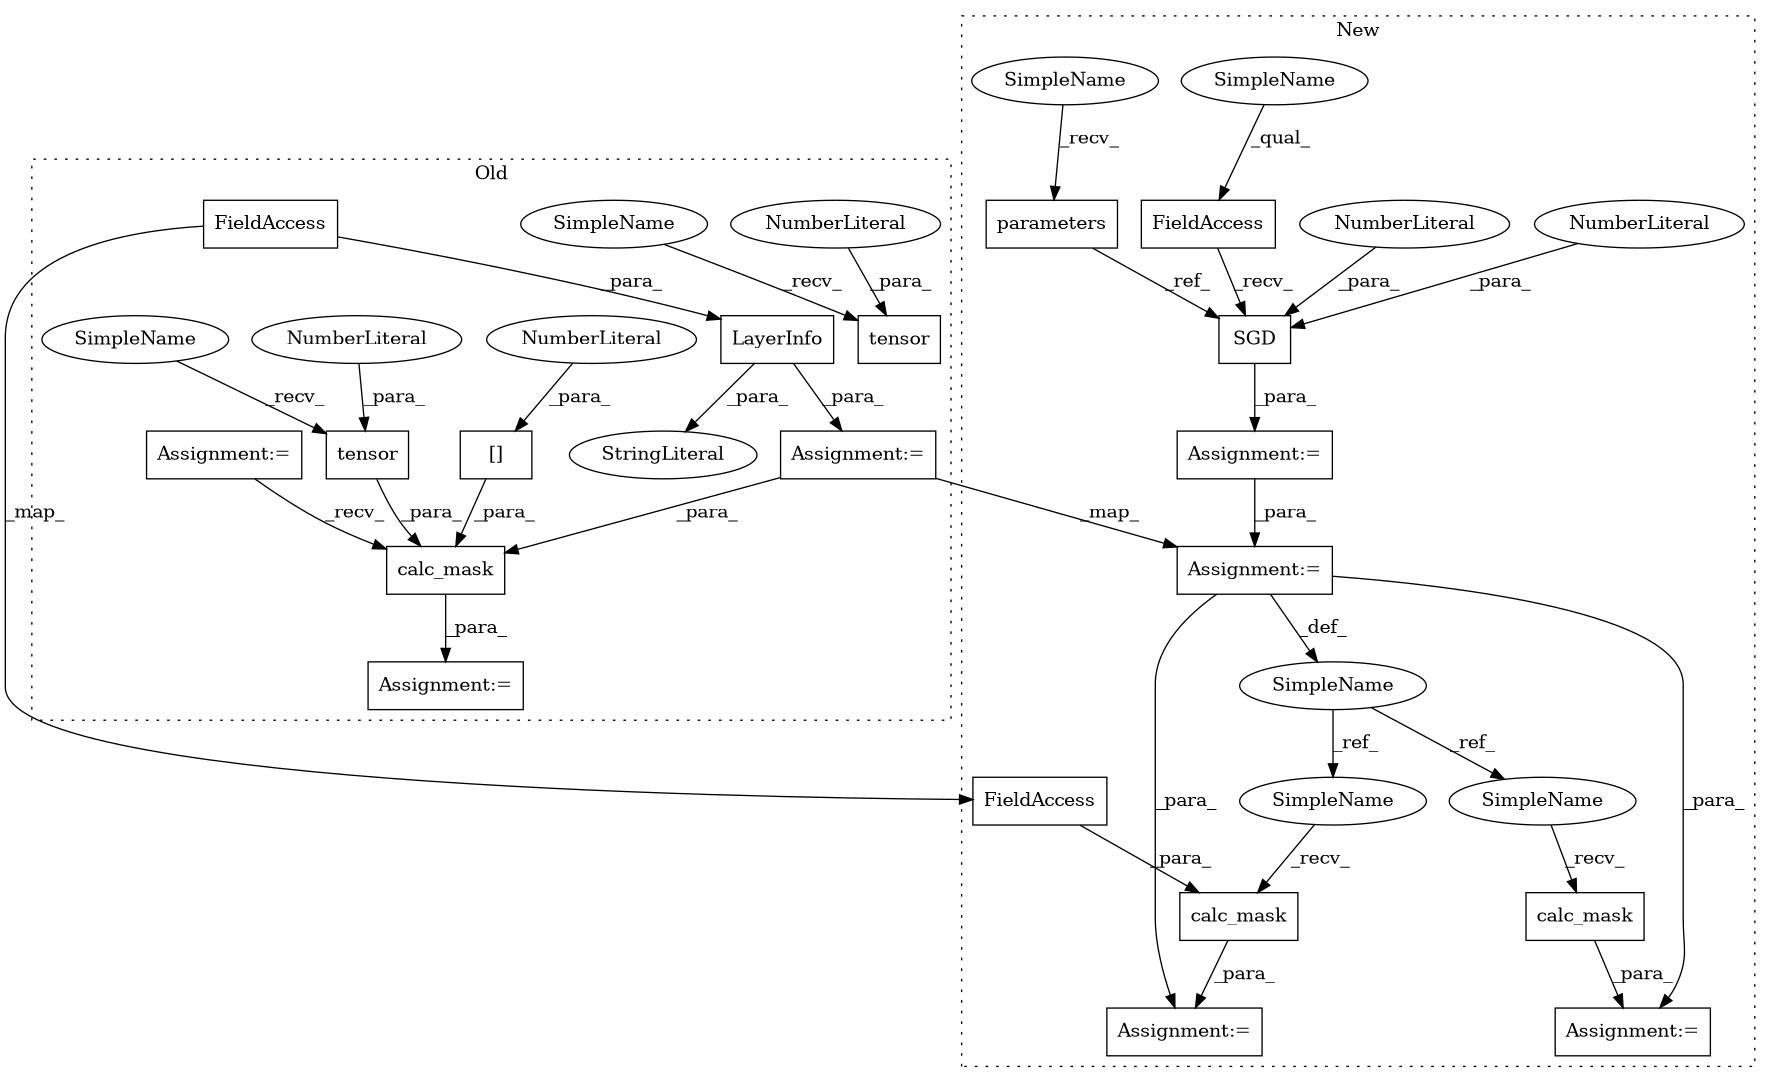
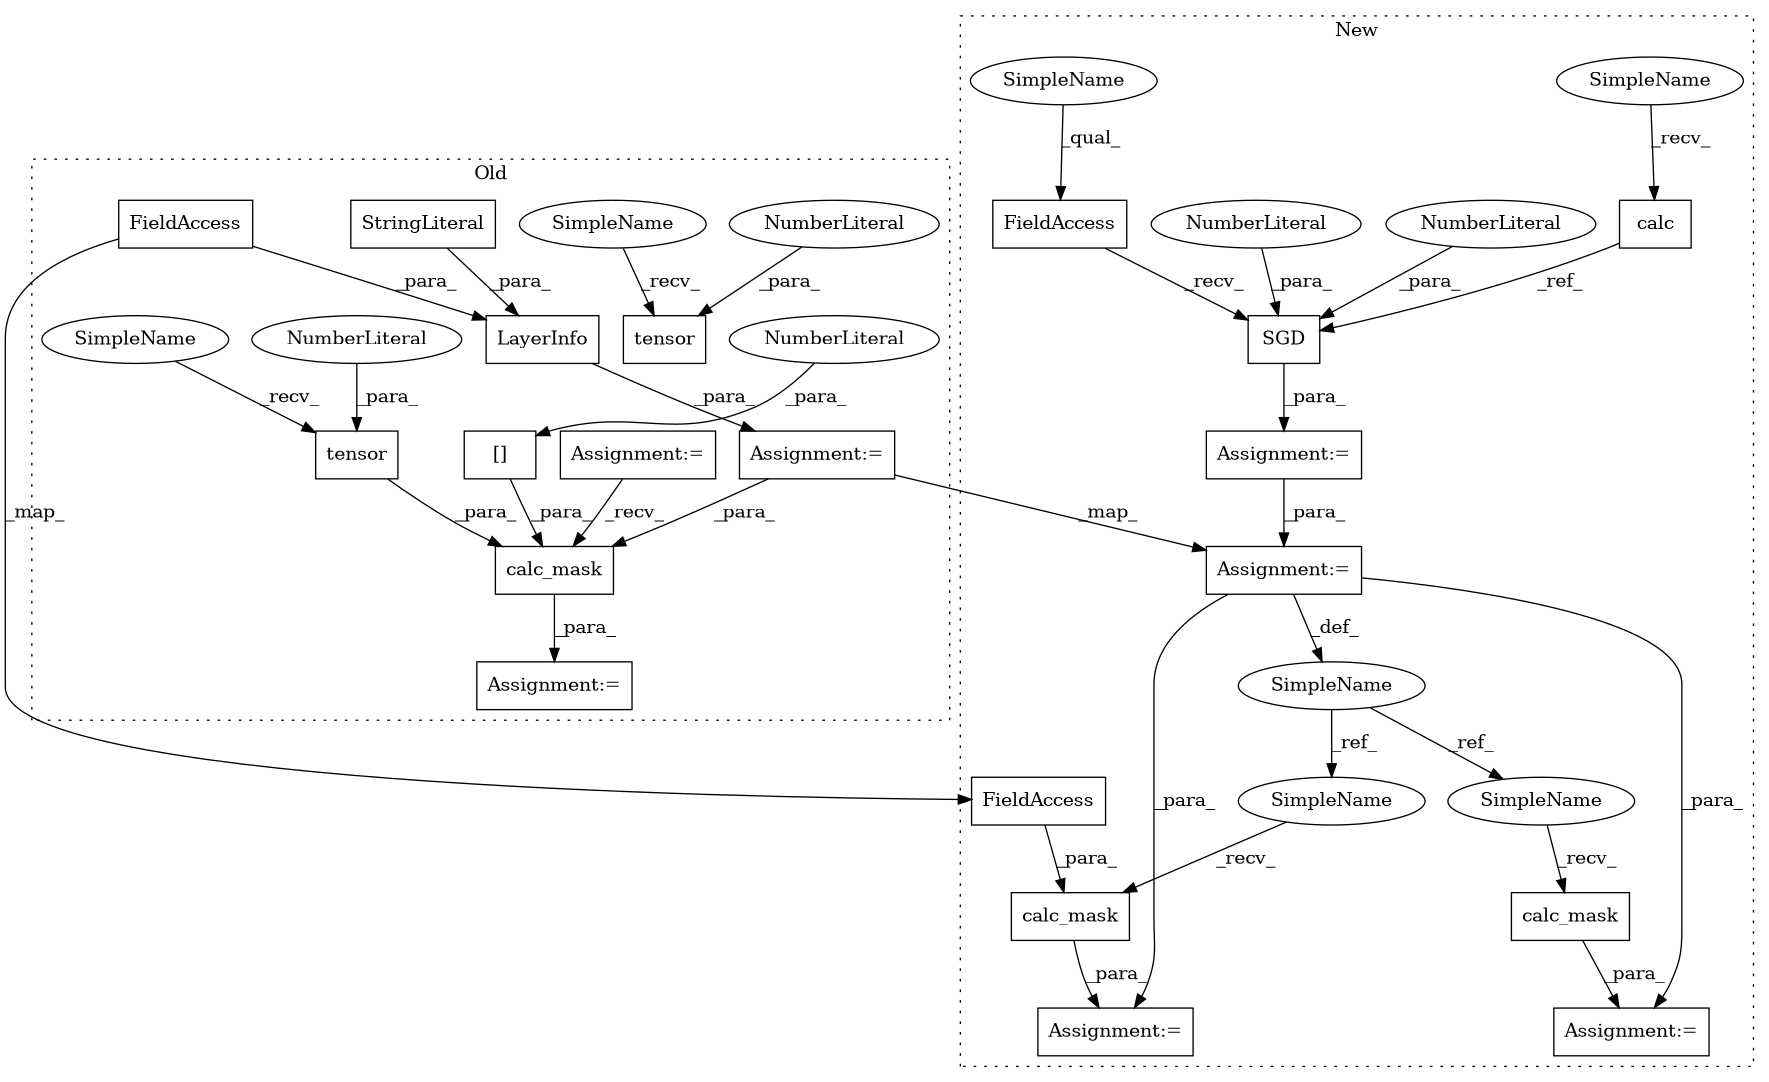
(1052, 224) -> (1655, 224)
(725, 393) -> (478, 277)
(663, 455) -> (423, 224)
